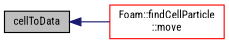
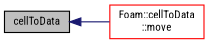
(167, 22) -> (157, 22)
